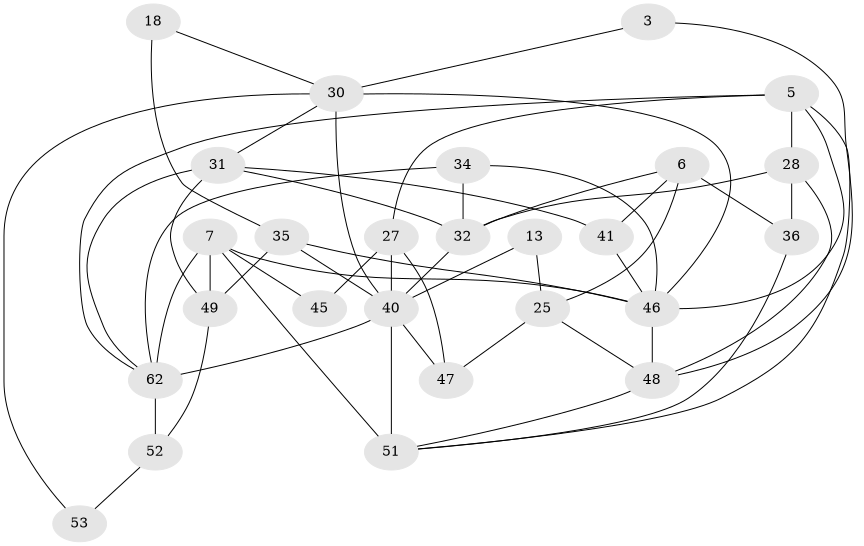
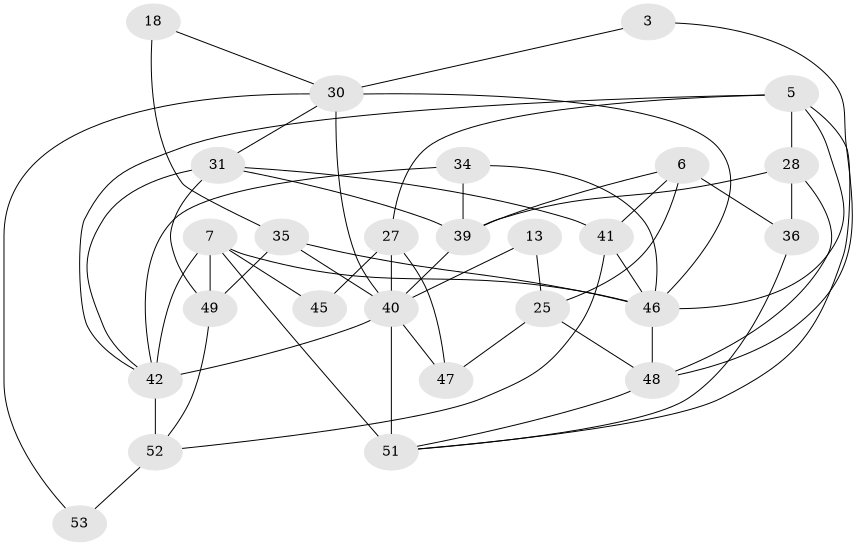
(463, 237) -> (463, 237)
(155, 380) -> (155, 380)
none -> (431, 413)
